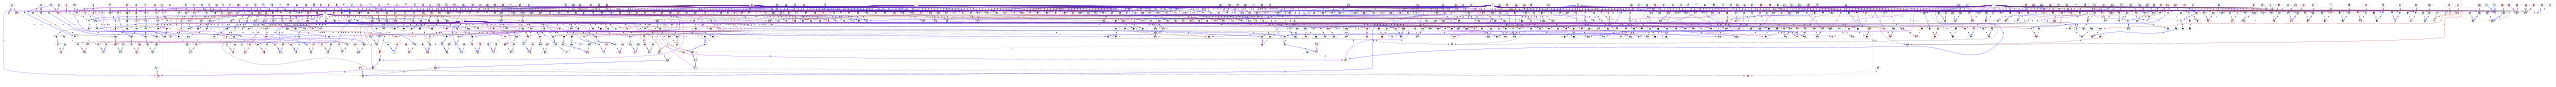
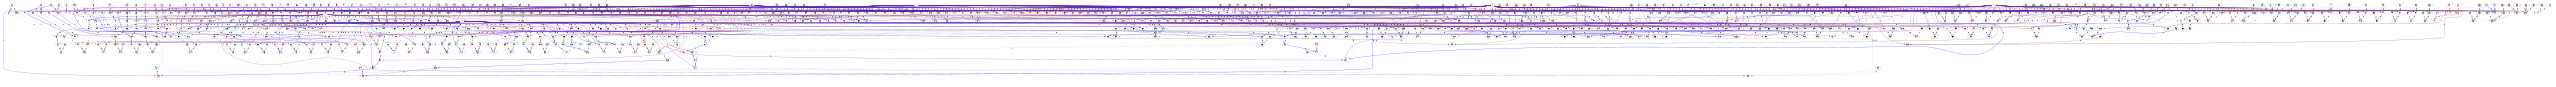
none -> (171, 13)
